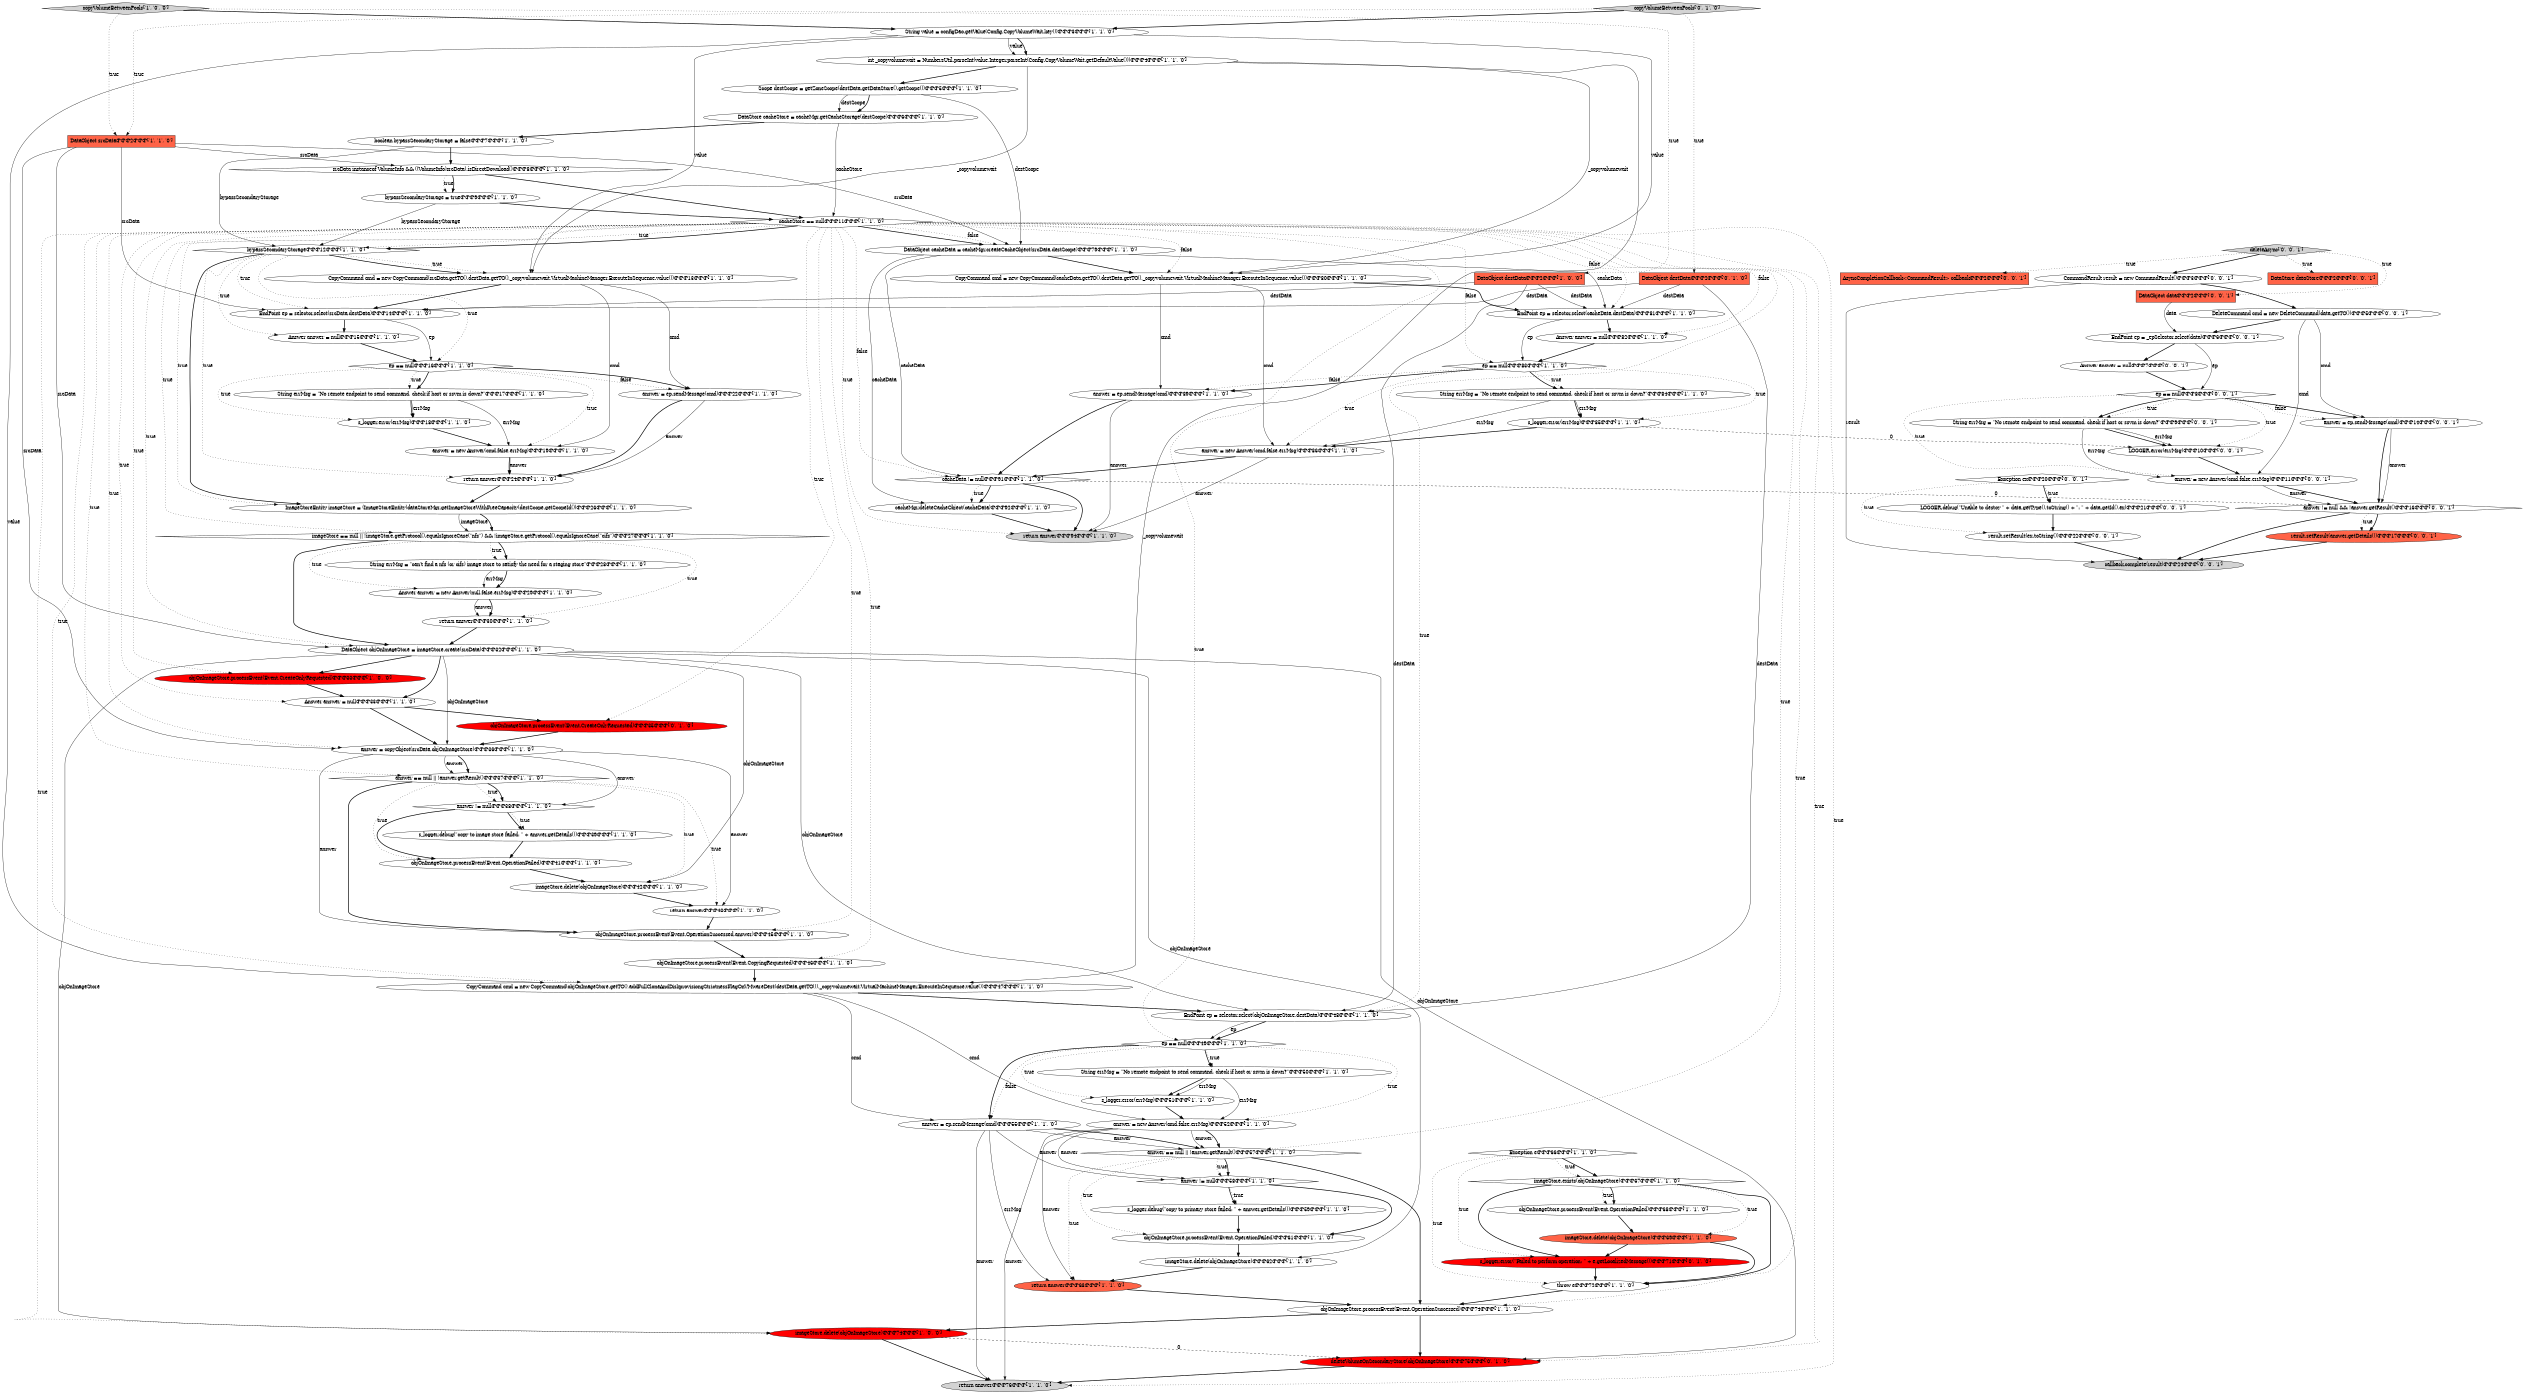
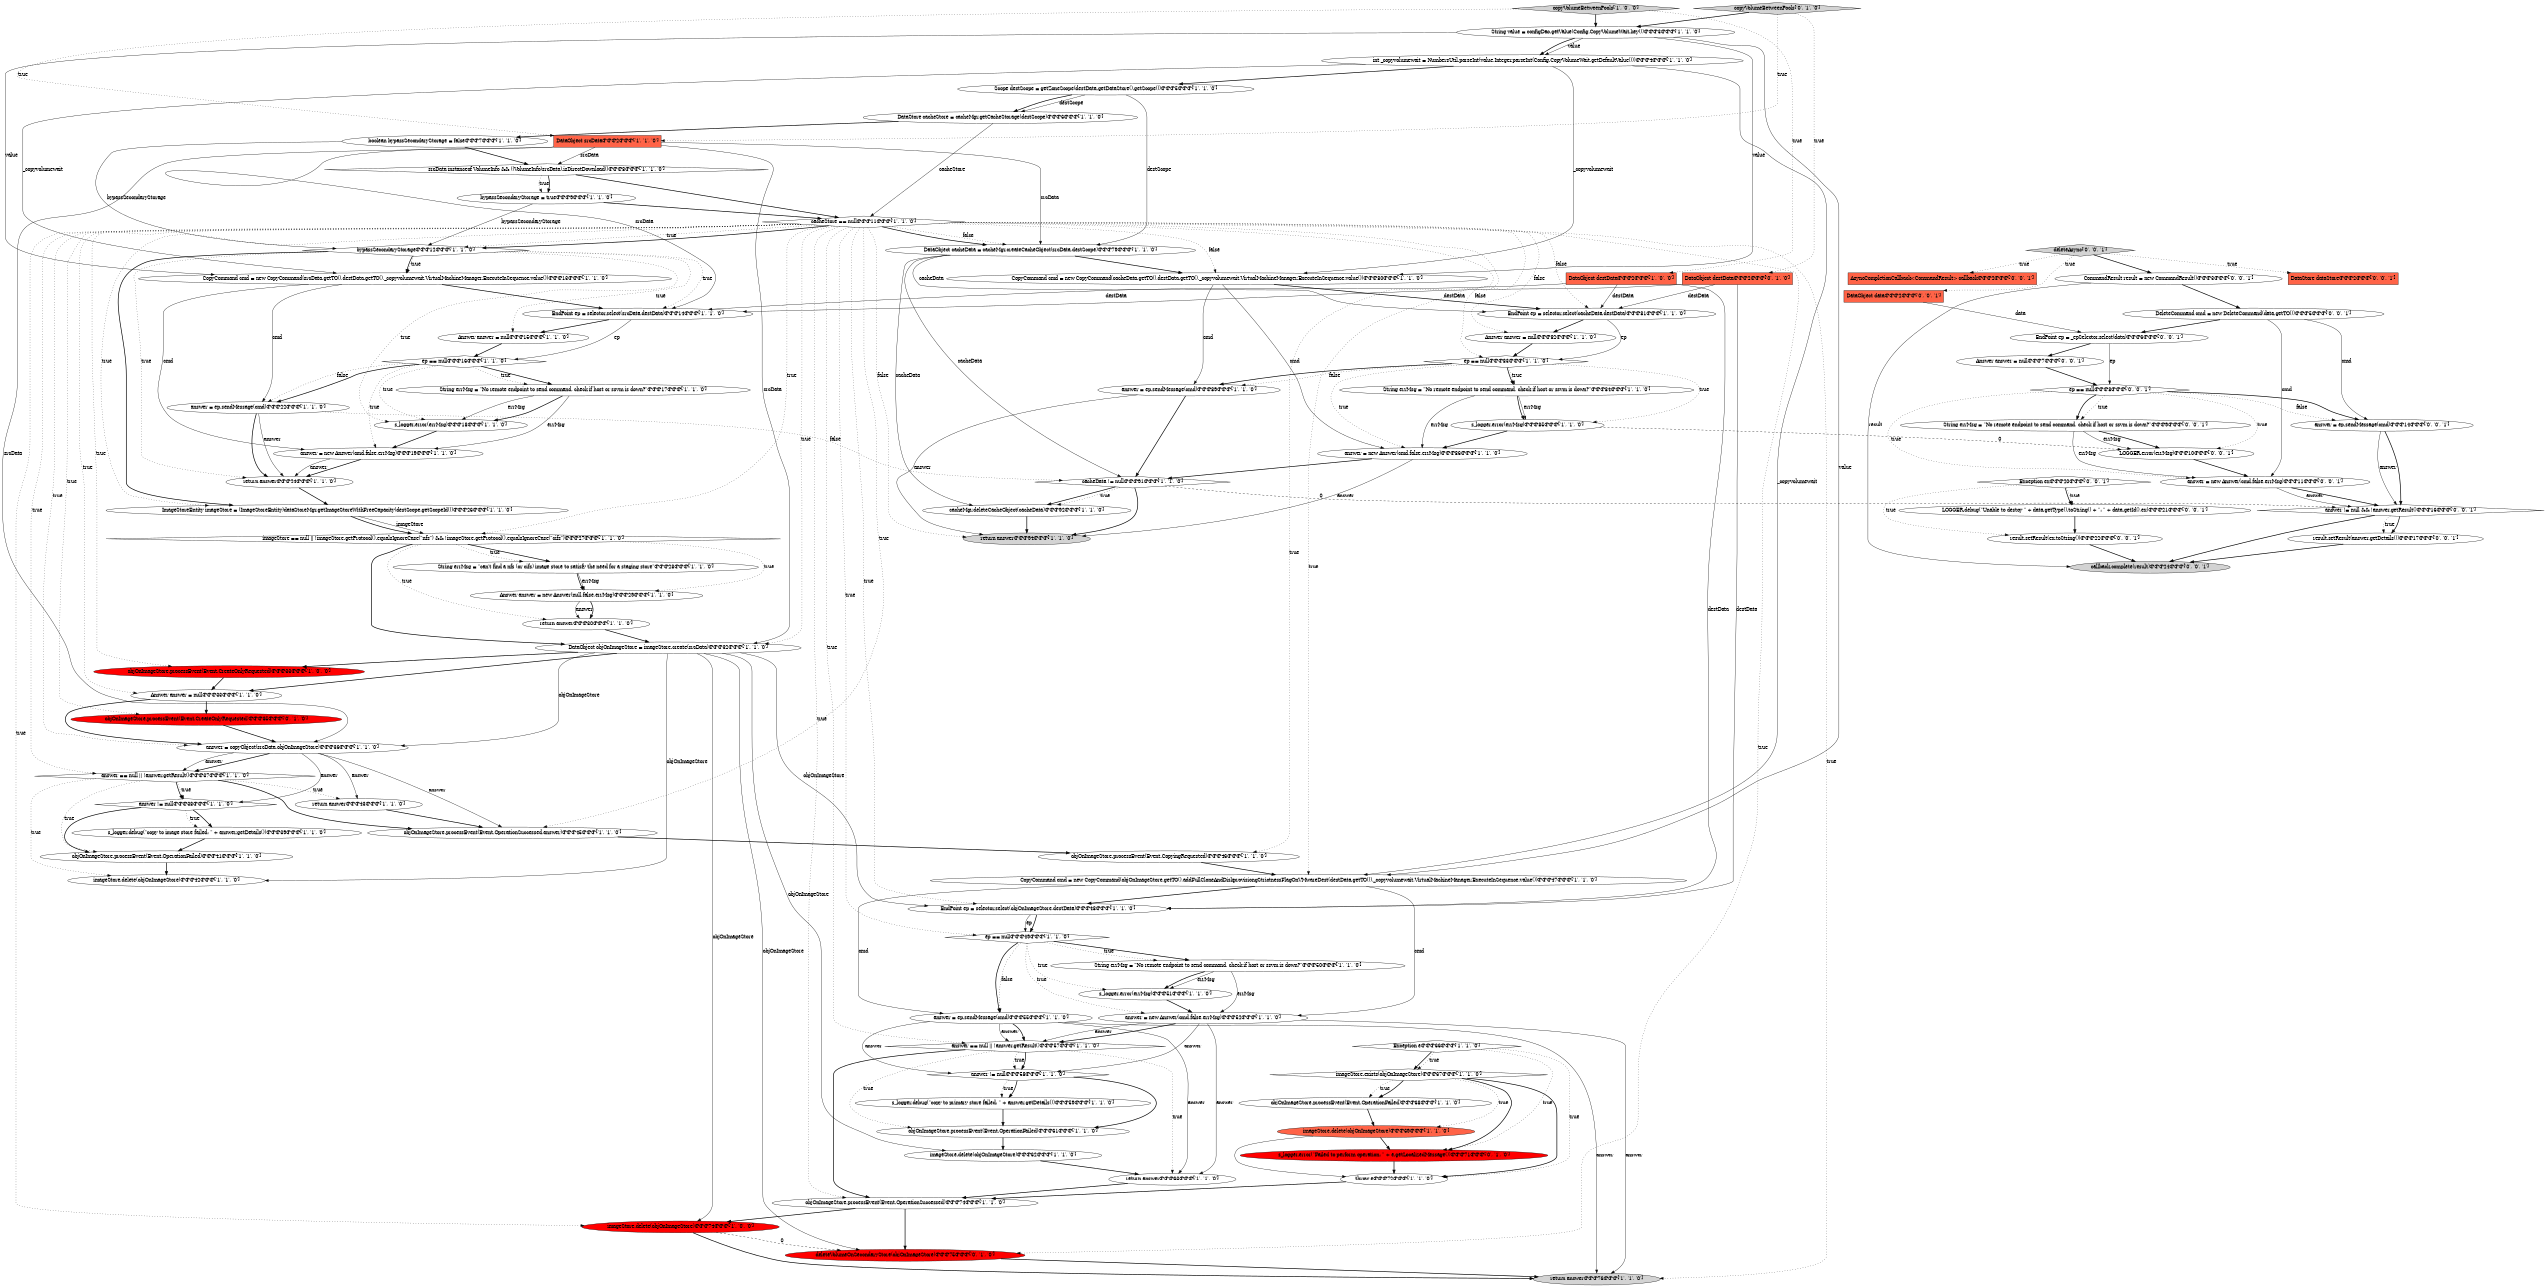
(369, 296) -> (573, 290)
(848, 380) -> (883, 376)
(859, 380) -> (694, 424)
(2364, 537) -> (2386, 539)
(662, 899) -> none
(1013, 1210) -> (1196, 1103)
(1741, 1273) -> (1245, 1165)
(1078, 1286) -> (1172, 1179)
